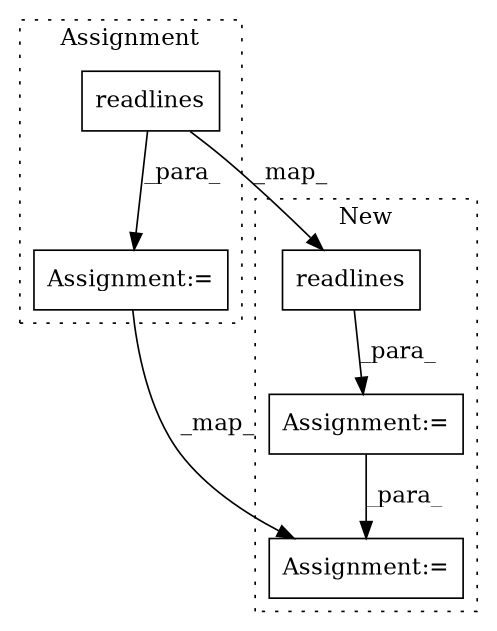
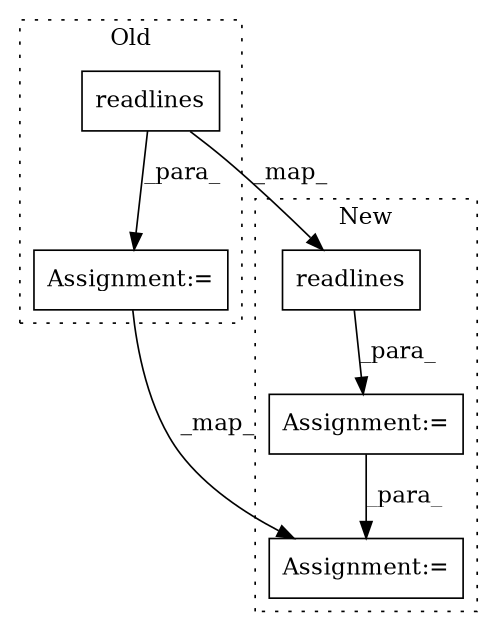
(131, 39) -> (131, 39)
